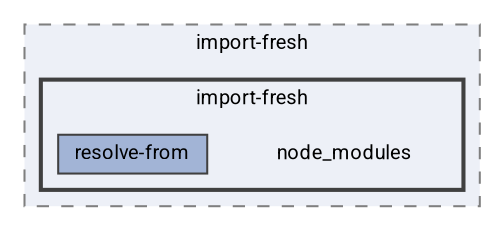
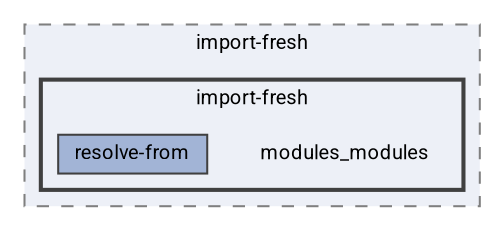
(345, 154) -> (345, 154)
